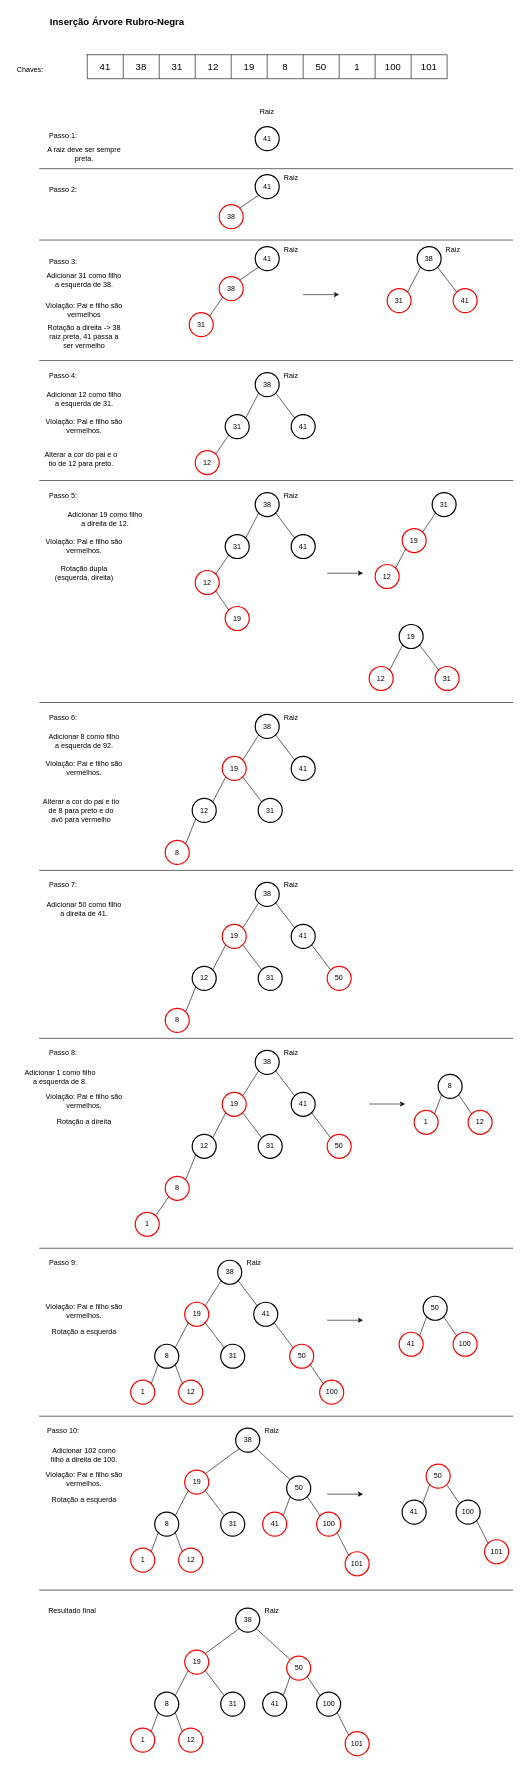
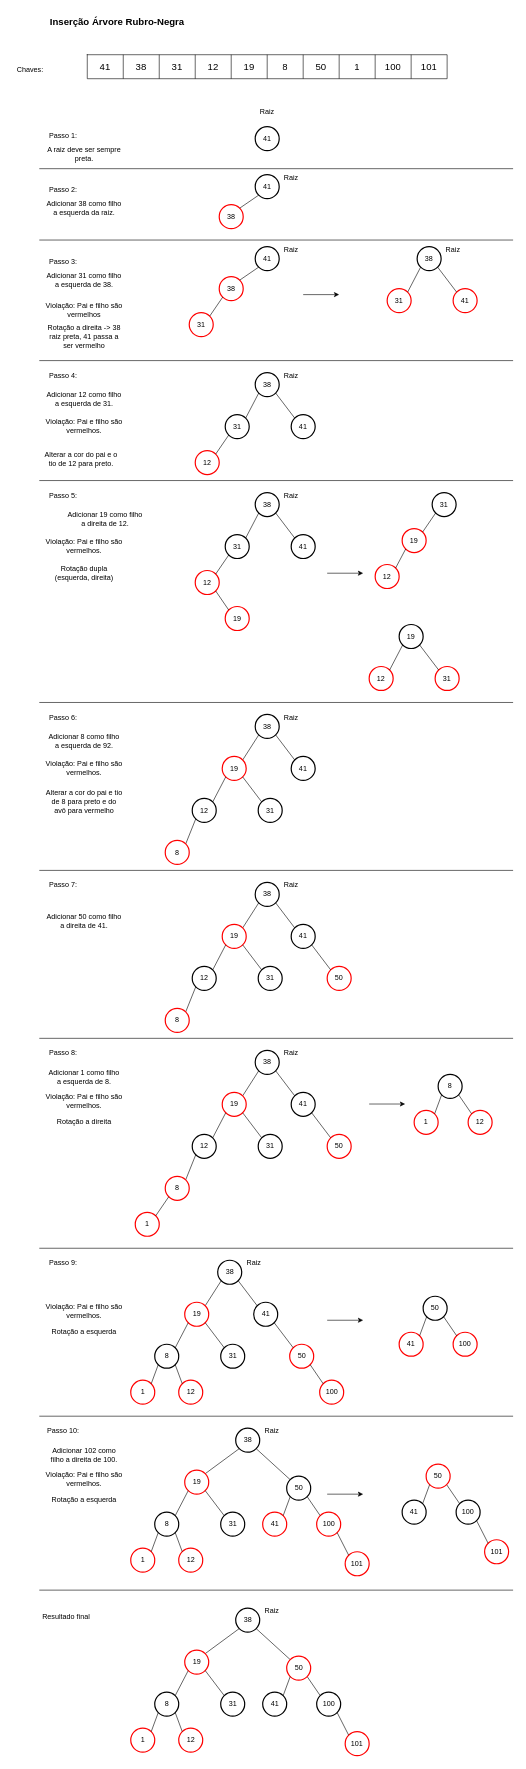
none -> (84, 207)
(81, 810) -> (84, 801)
(84, 909) -> (84, 921)
(60, 1077) -> (84, 1077)
(72, 1611) -> (66, 1617)
